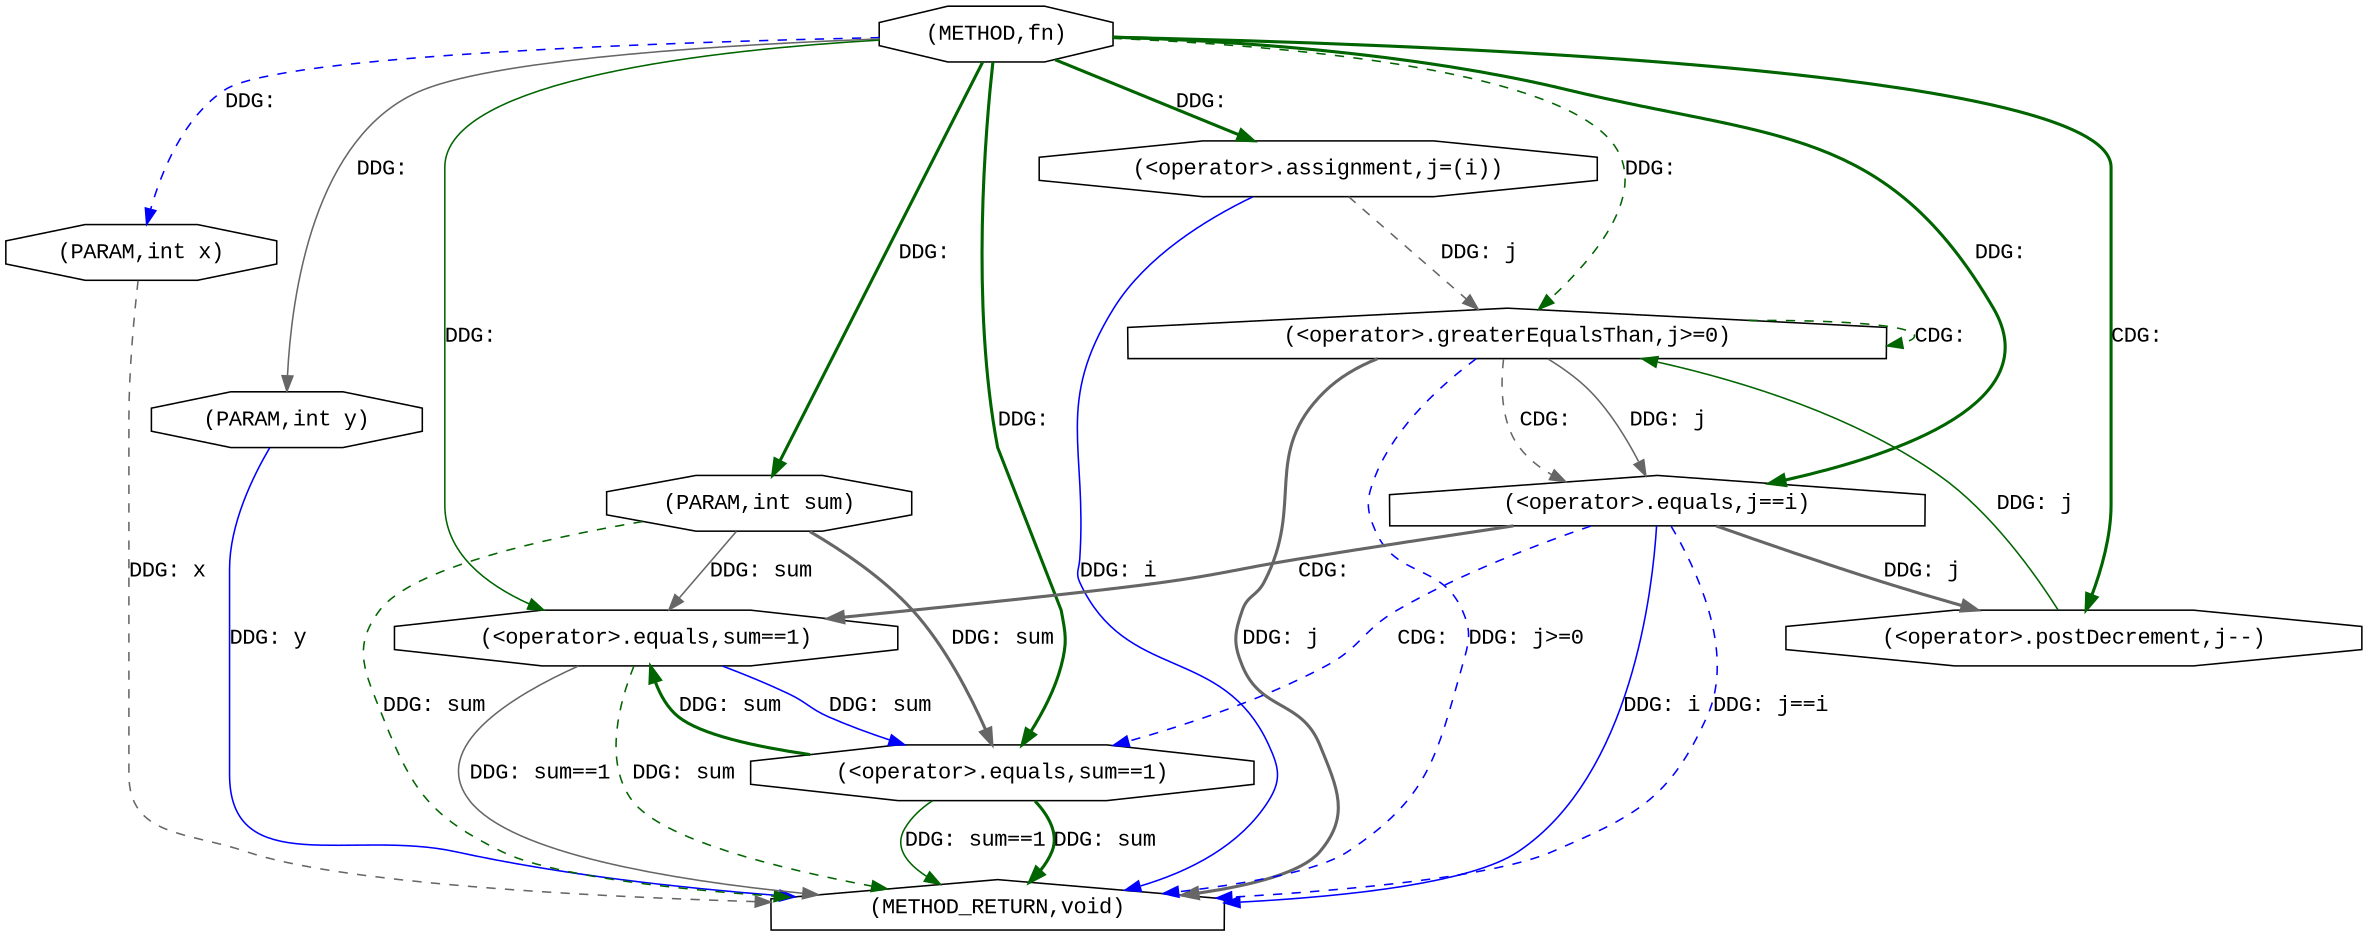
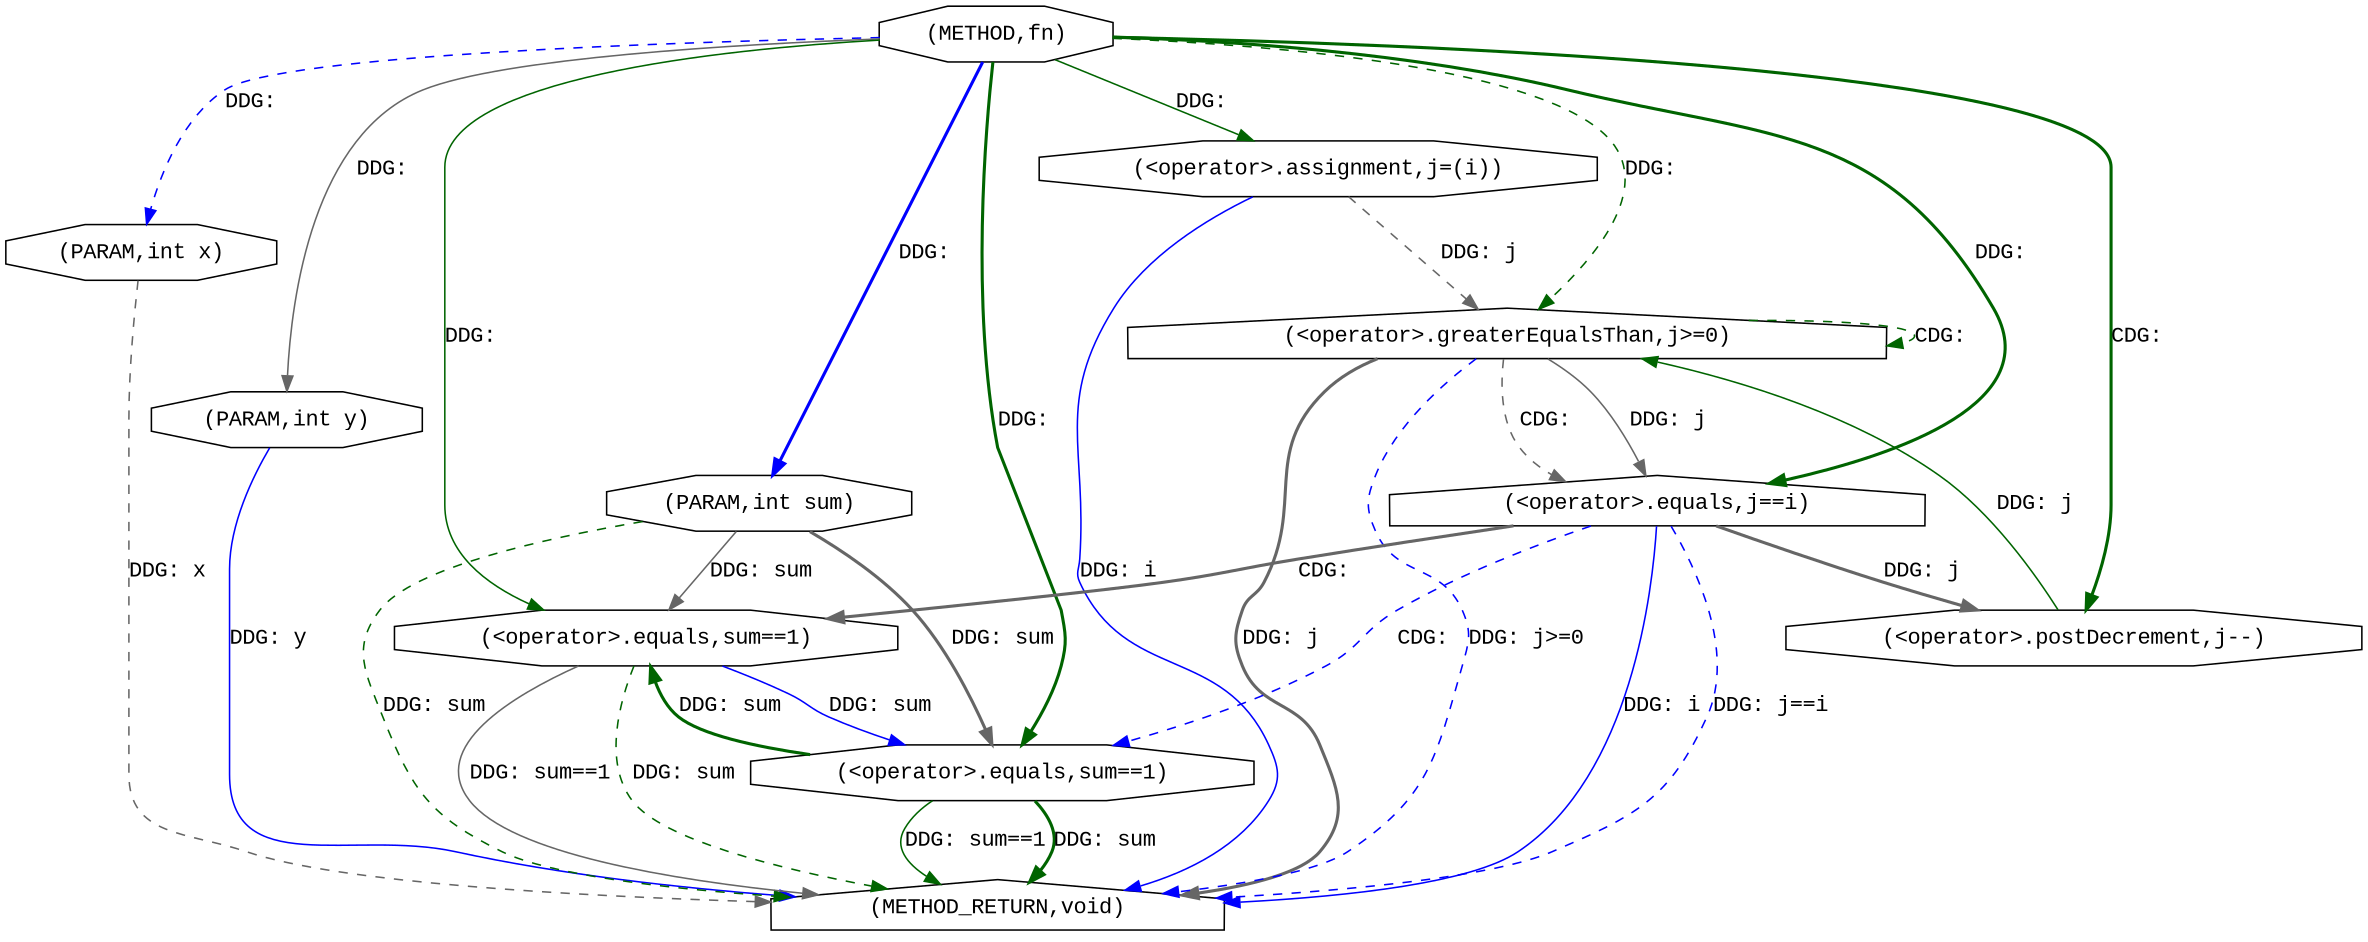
(1147, 97) -> (1147, 97)
(881, 261) -> (881, 261)
